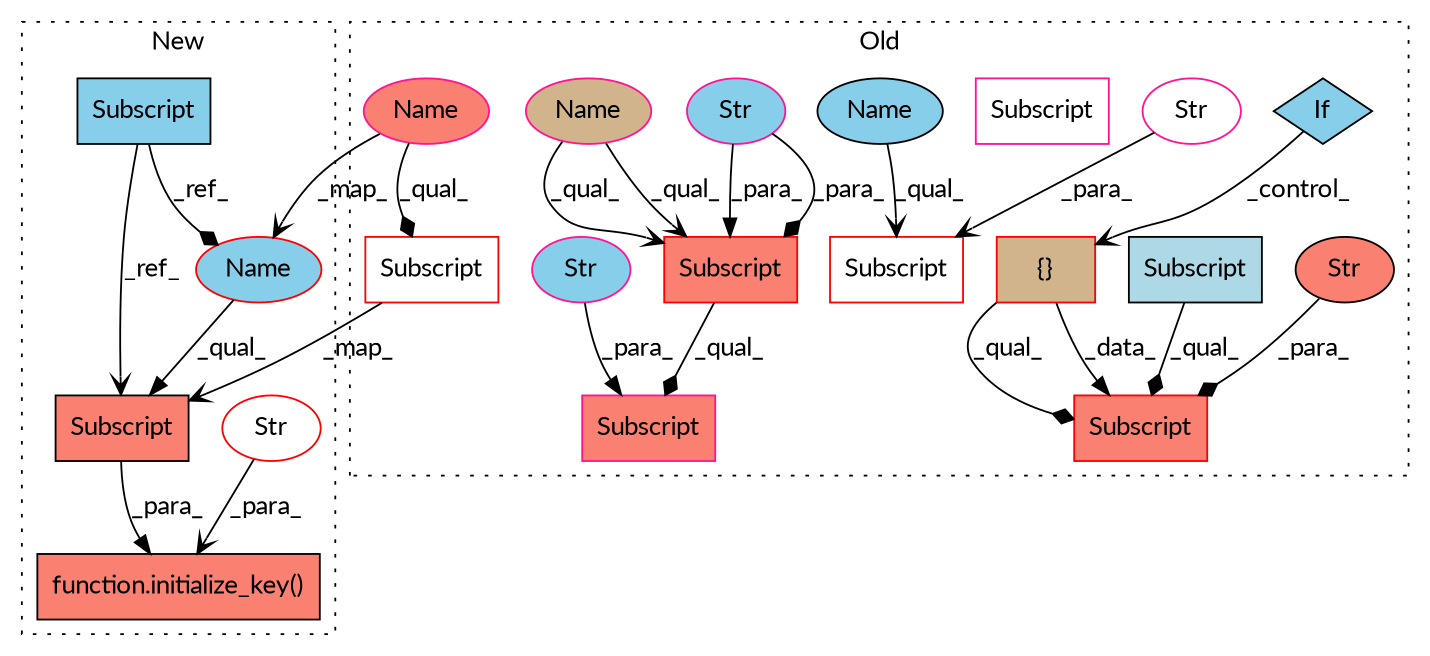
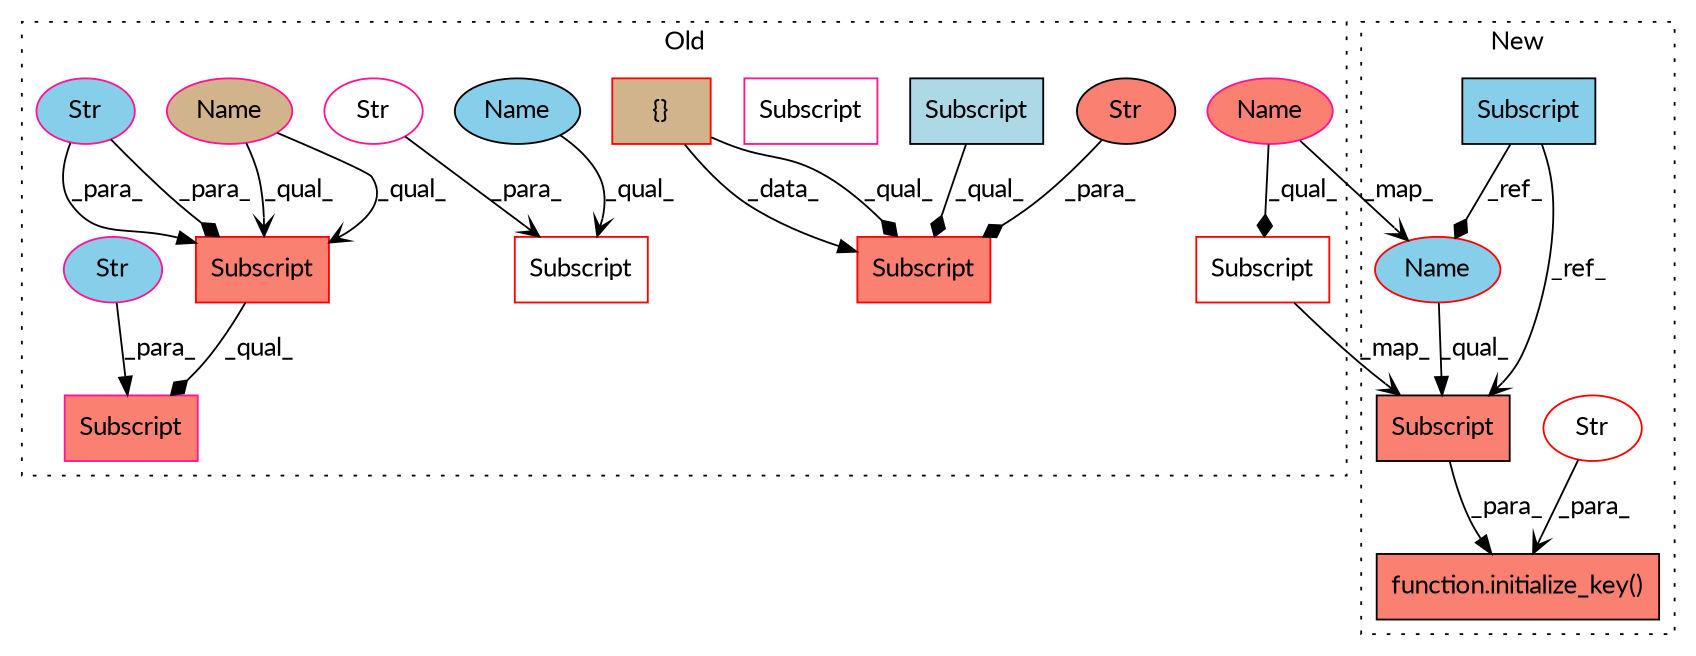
(1323, 111) -> none
